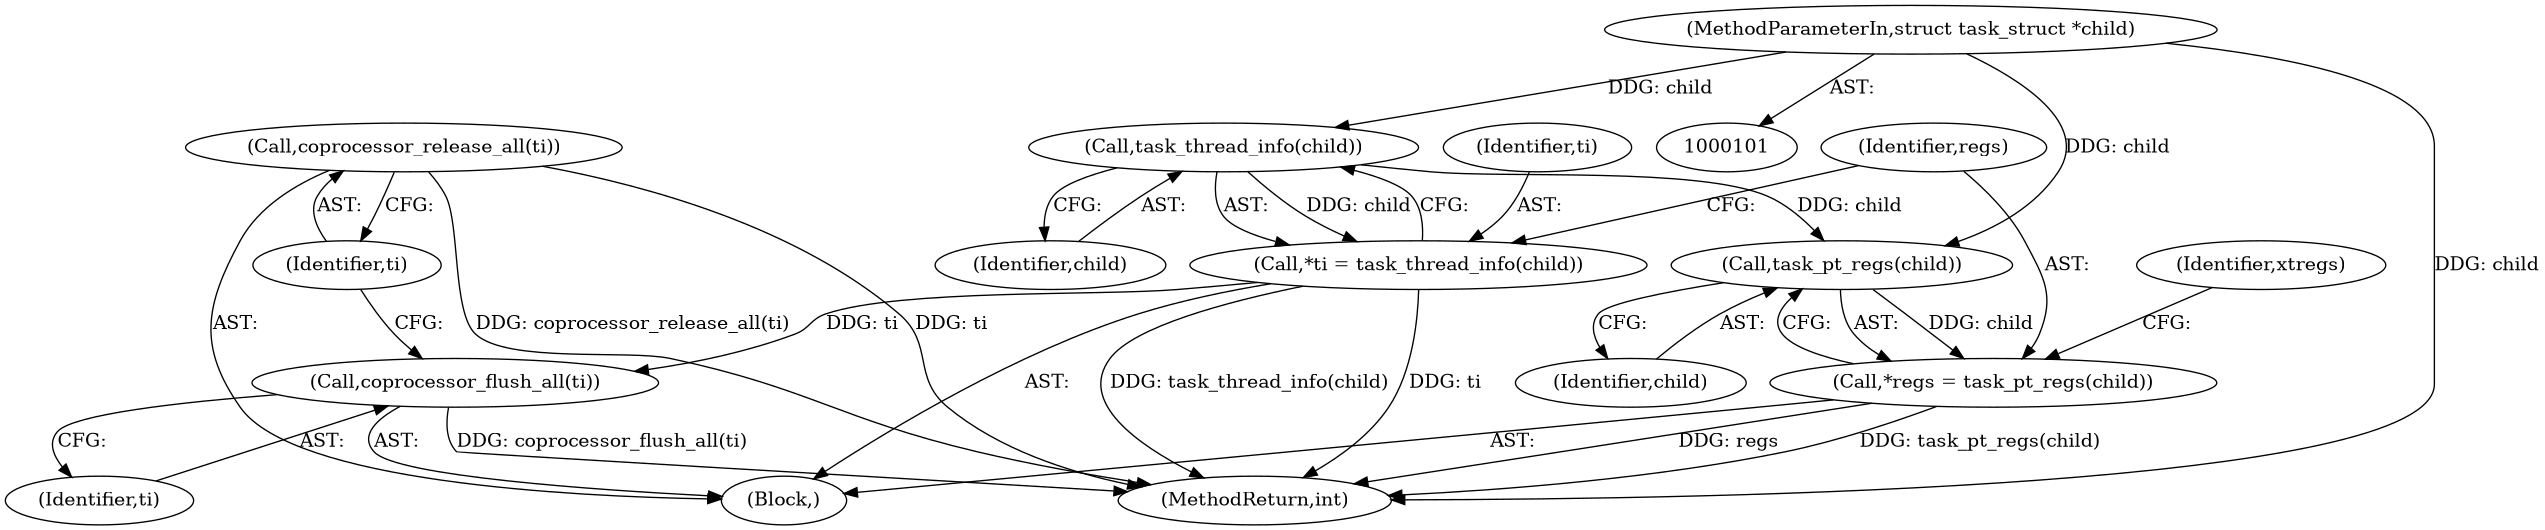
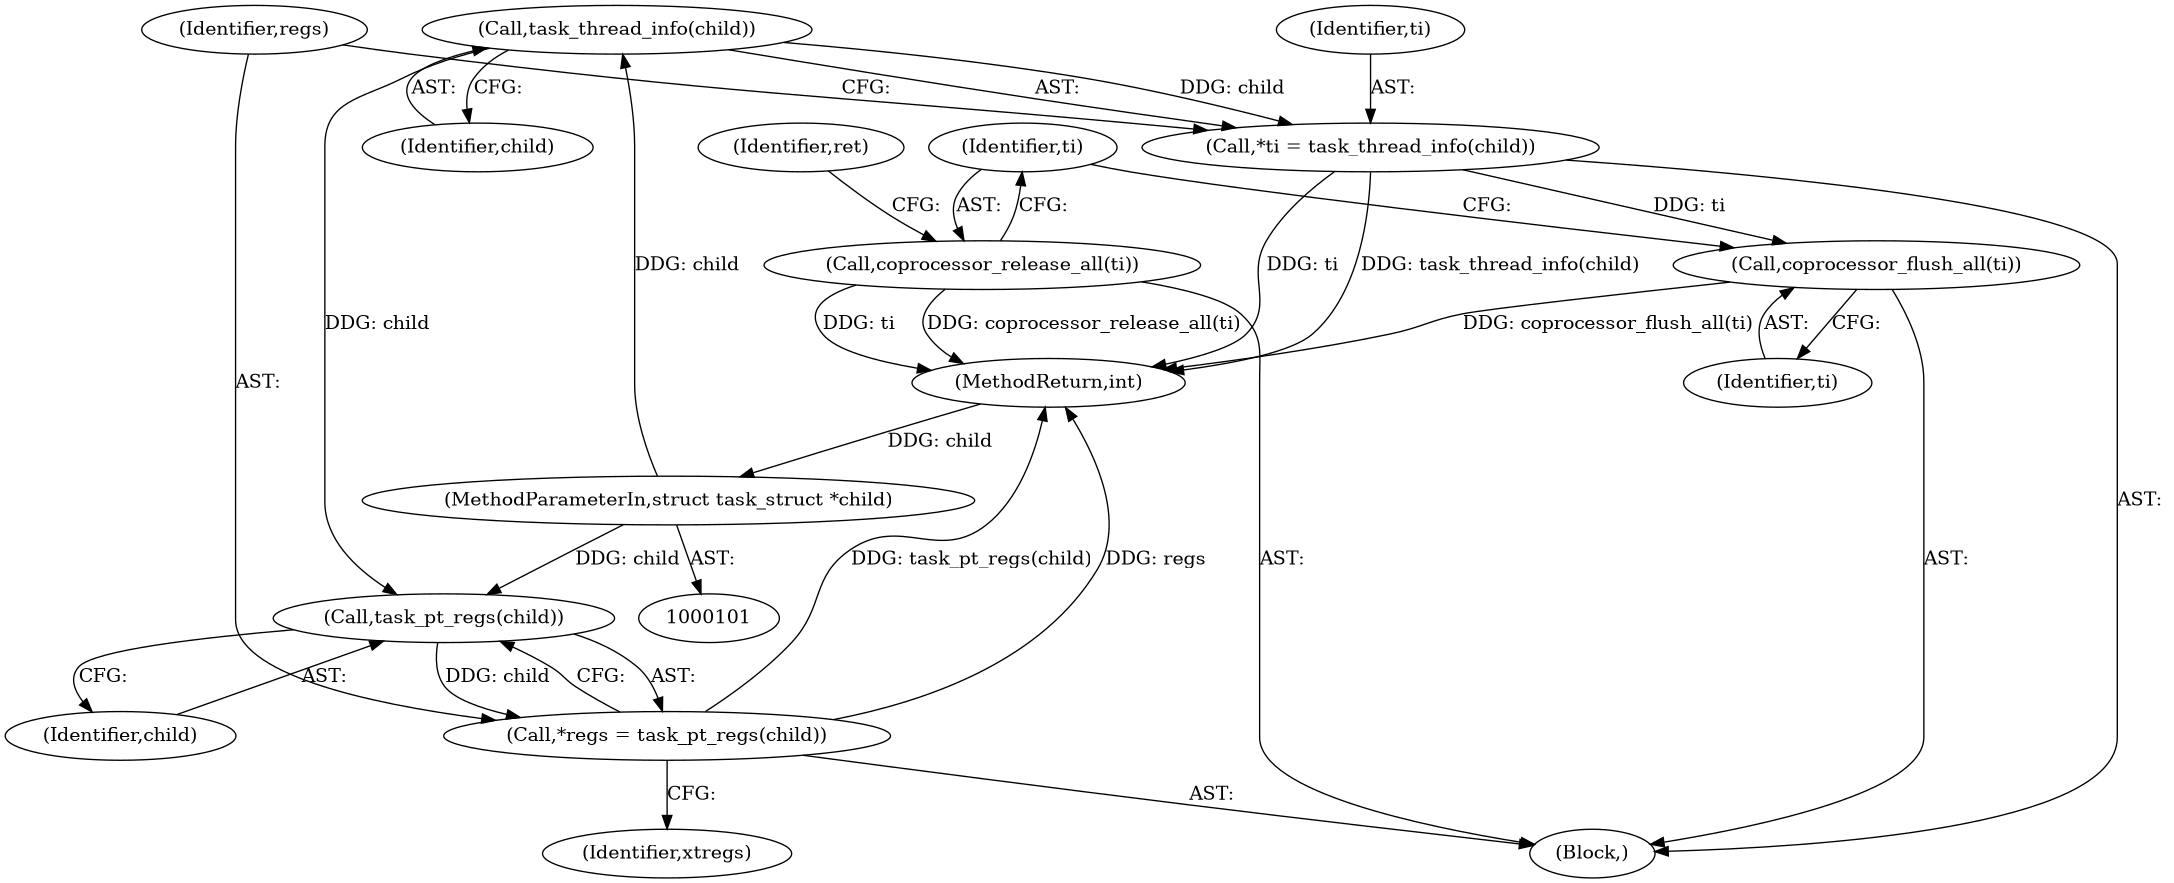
none -> (801, 147)
(1405, 191) -> none
(2135, 321) -> (667, 788)
(2200, 464) -> (867, 438)
